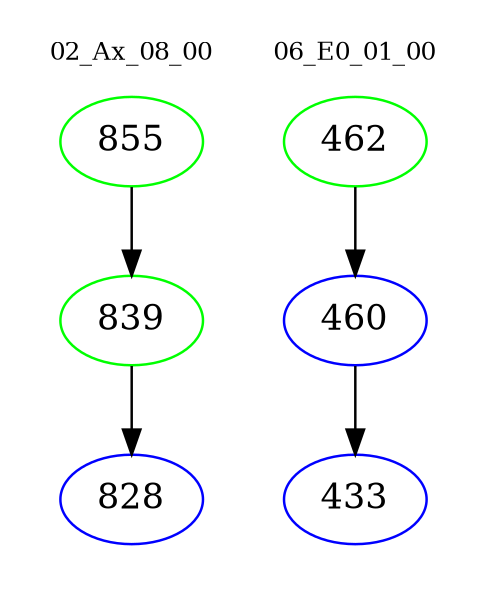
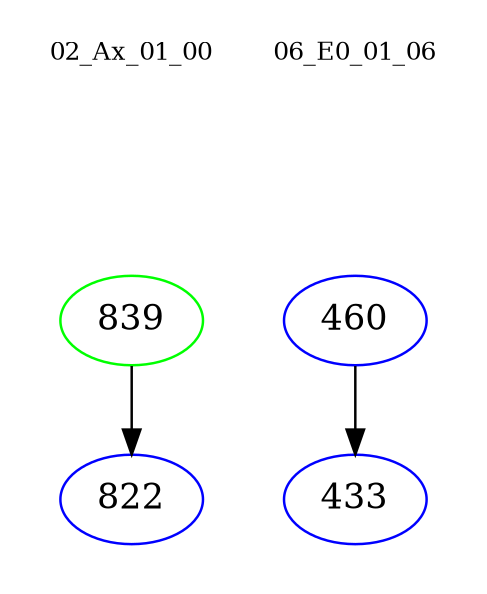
(132, 53) -> (132, 53)
(355, 53) -> (355, 53)
(132, 142) -> none
(355, 142) -> none
(132, 499) -> (132, 499)
